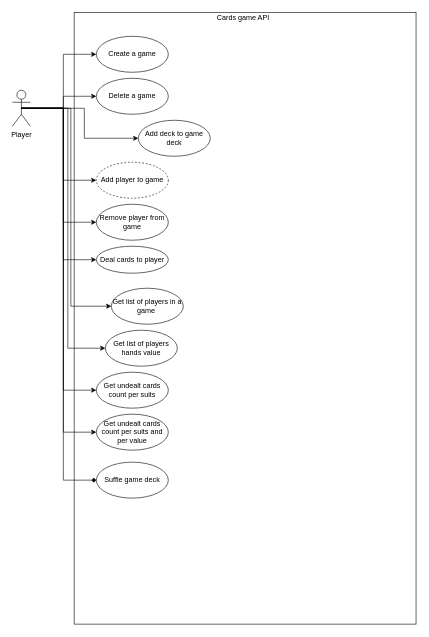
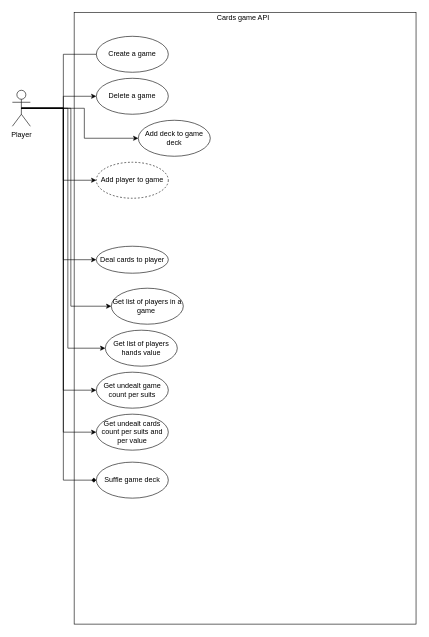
(90, 54) -> (92, 54)
(90, 222) -> none
(132, 222) -> none
(132, 390) -> (132, 390)
